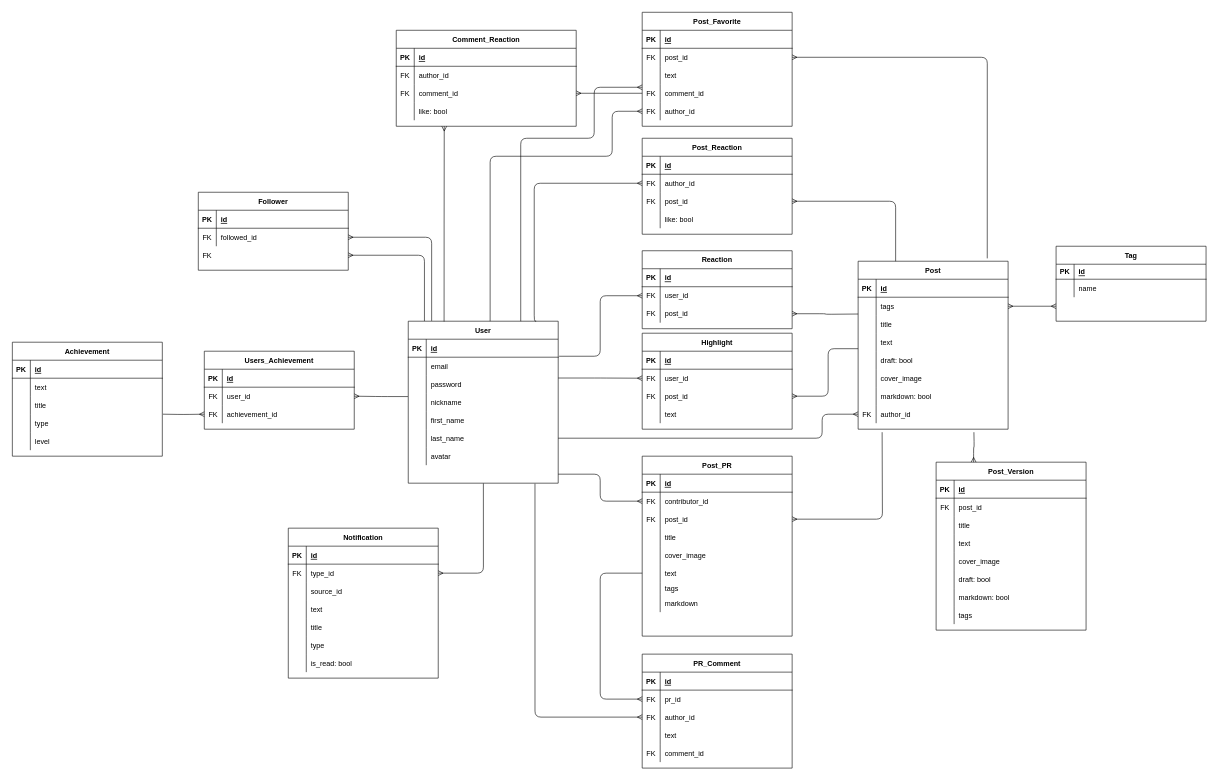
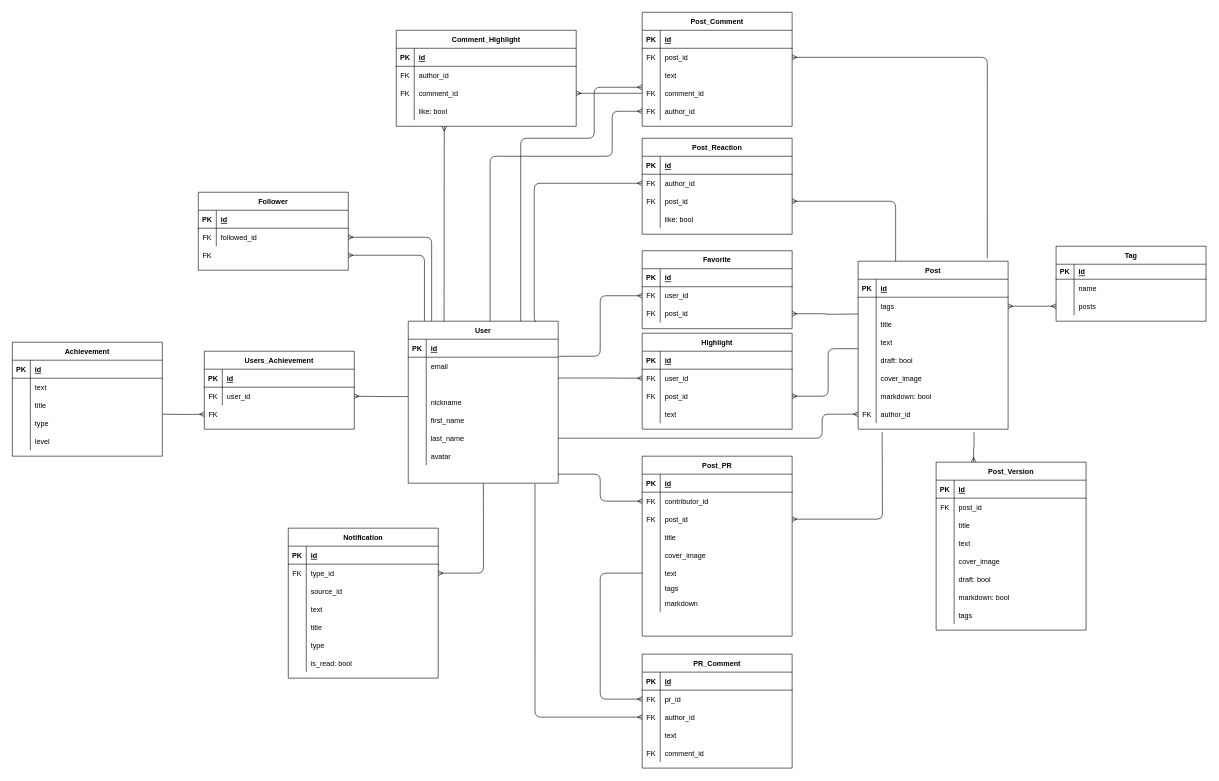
(717, 22) -> (717, 22)
(486, 40) -> (486, 40)
(717, 260) -> (717, 260)
none -> (1140, 306)
(492, 384) -> none
(288, 414) -> none
